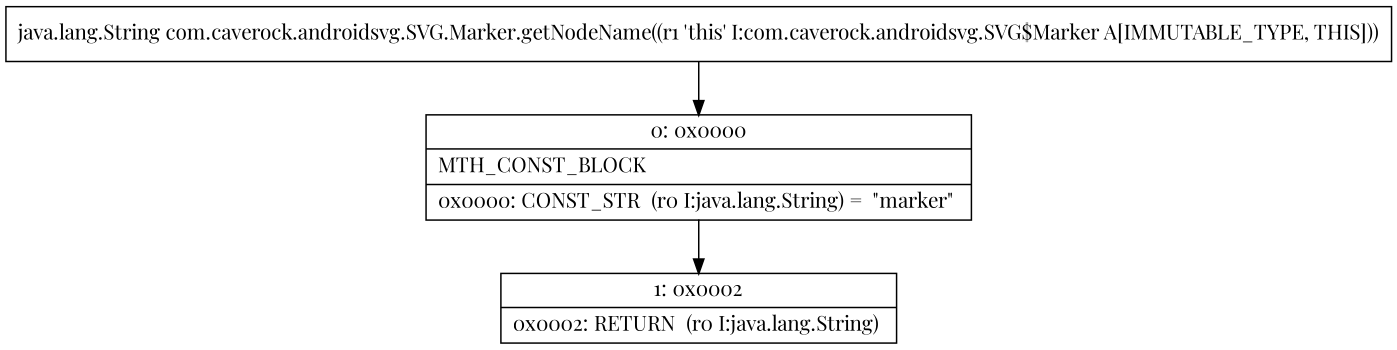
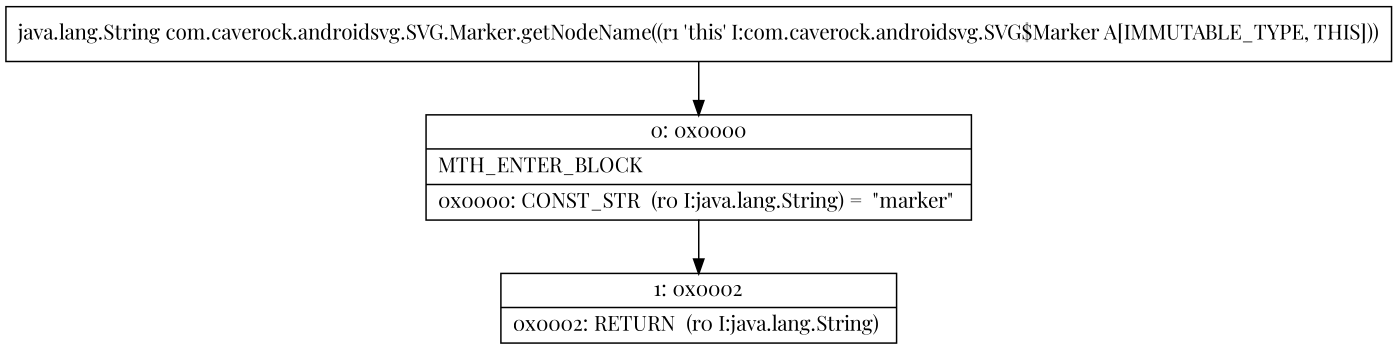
(542, 166) -> (541, 166)
